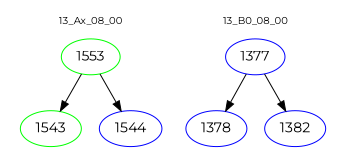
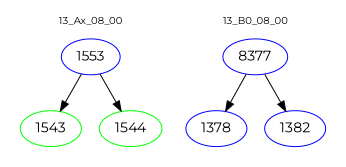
(91, 57) -> (91, 57)
(255, 57) -> (255, 57)
(131, 129) -> (131, 129)
